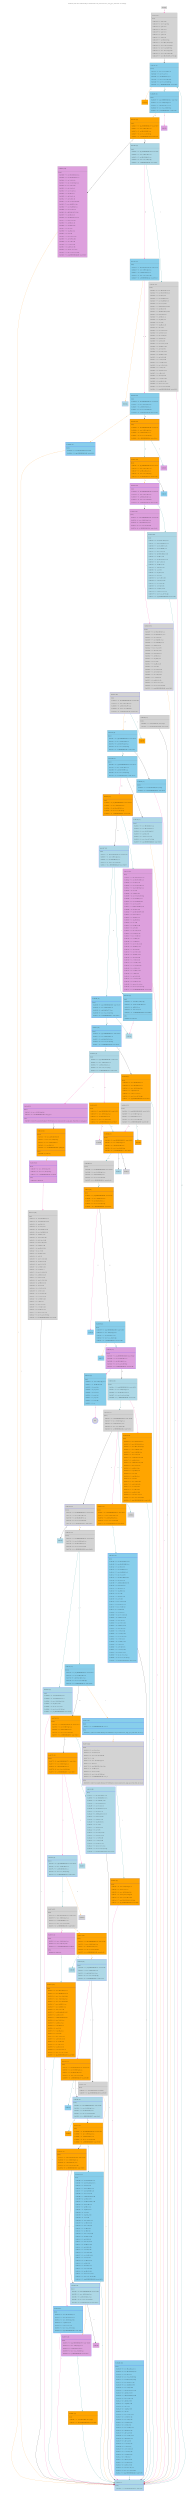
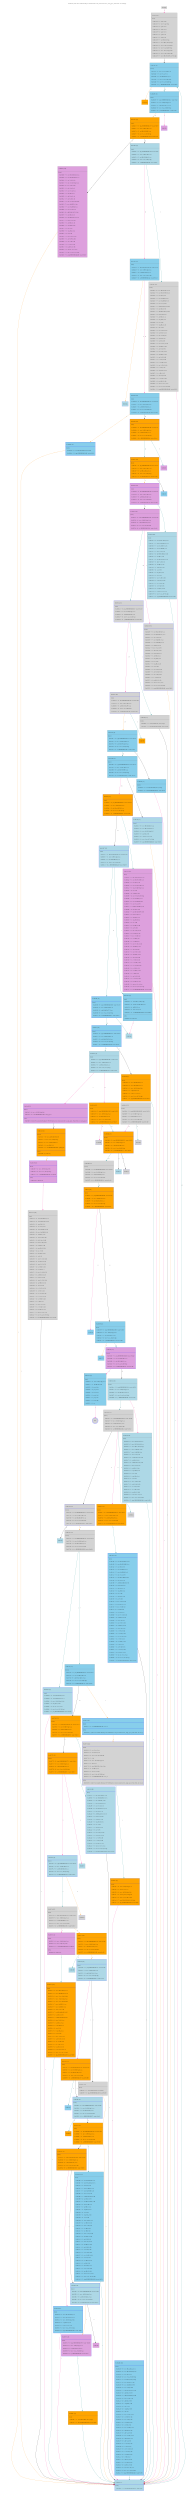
none -> (129, 611)
(138, 1142) -> (138, 1142)
(137, 1468) -> (137, 1468)
